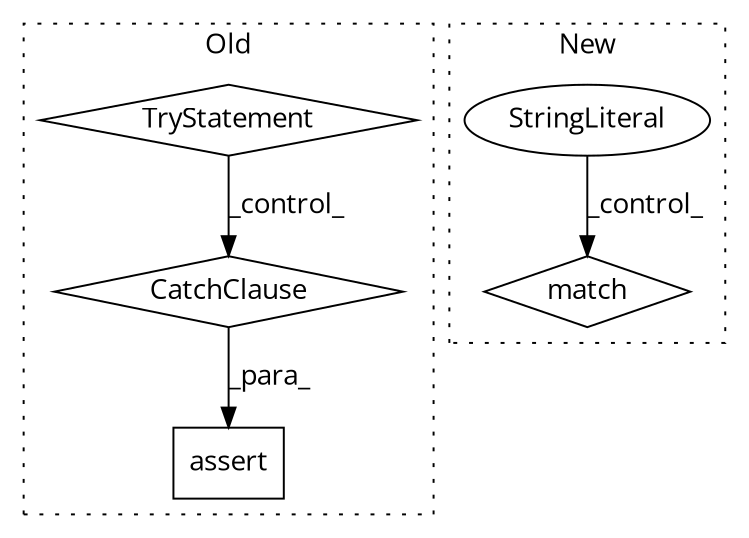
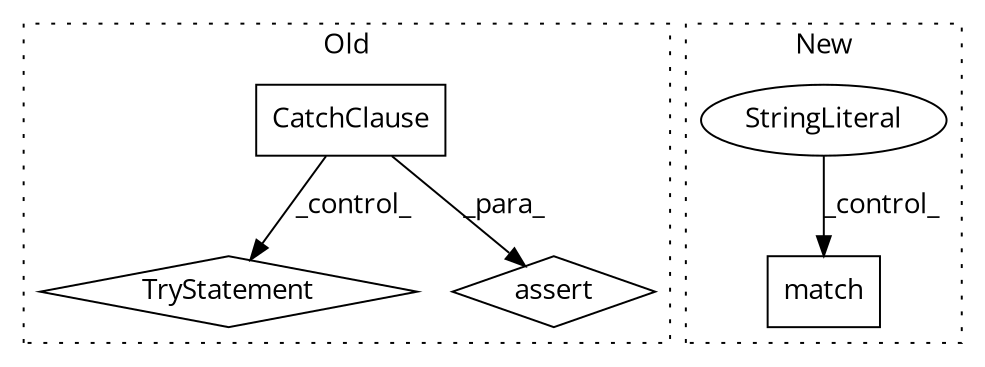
(229, 196) -> (294, 200)
(229, 292) -> (351, 120)
(587, 292) -> (824, 292)
(229, 463) -> (554, 292)
